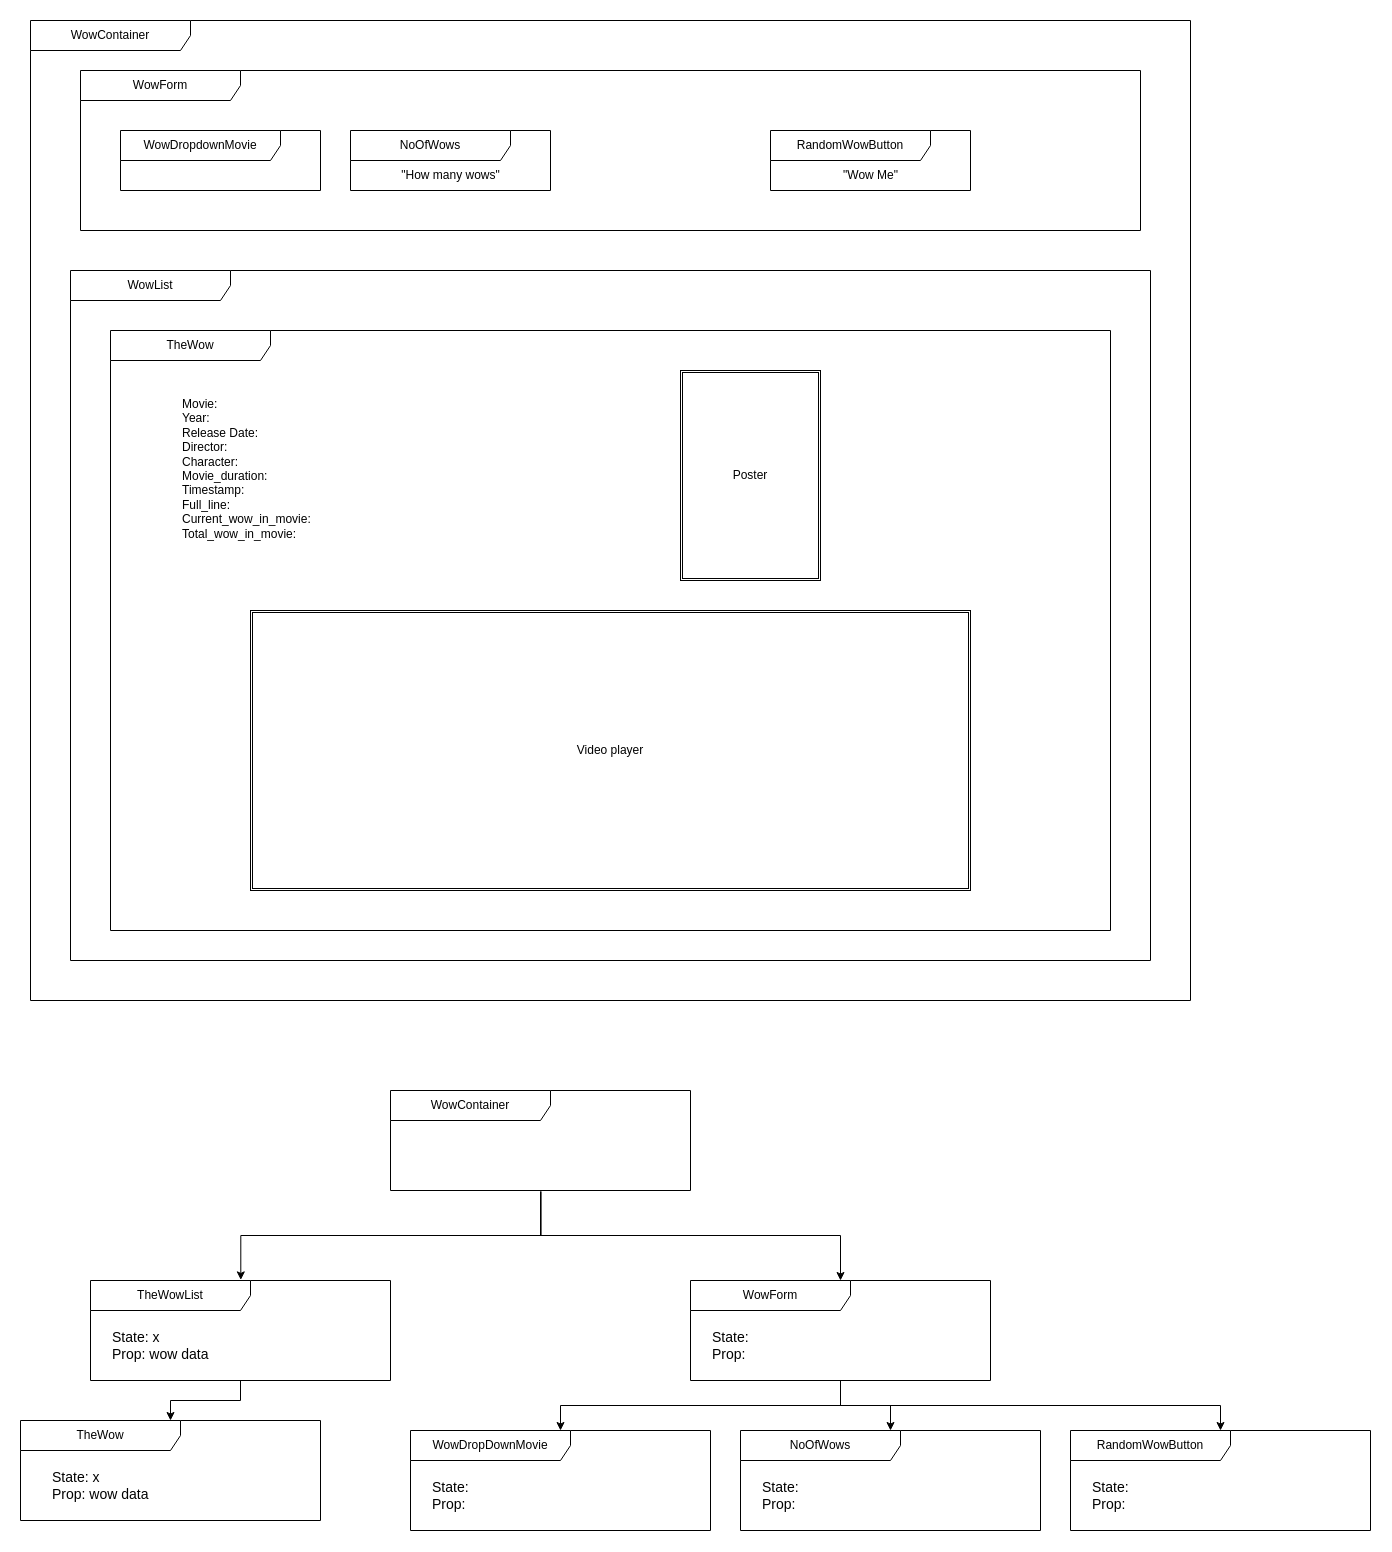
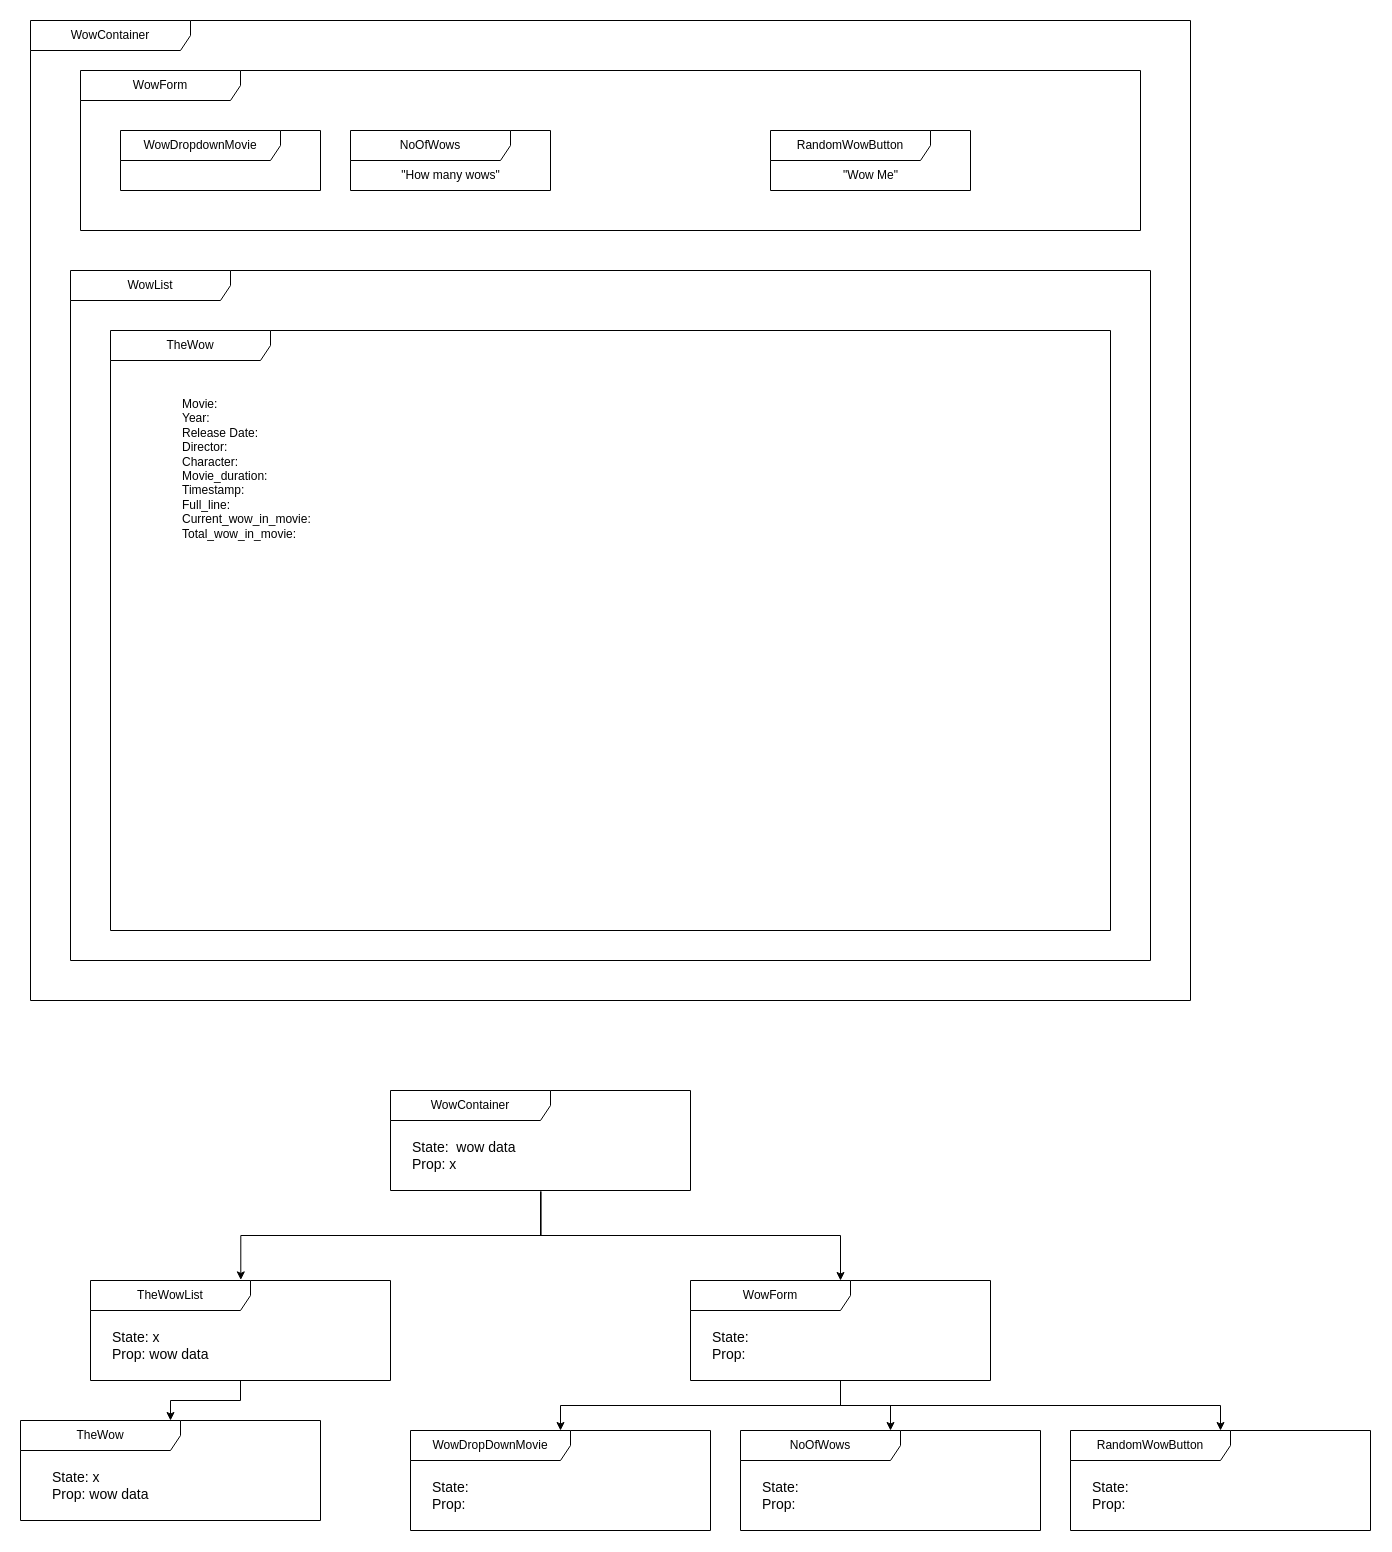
(751, 476) -> none
(611, 751) -> none
none -> (516, 1156)
